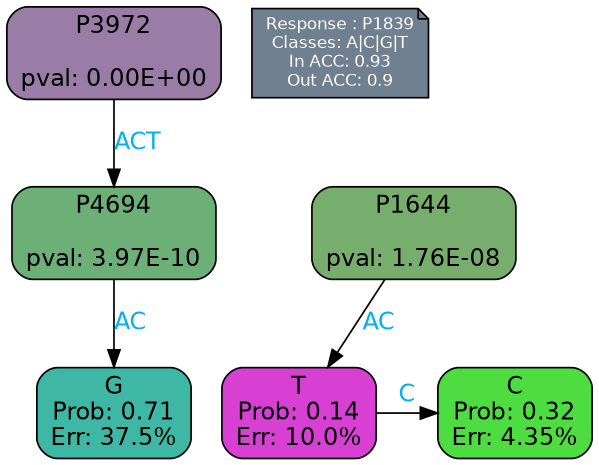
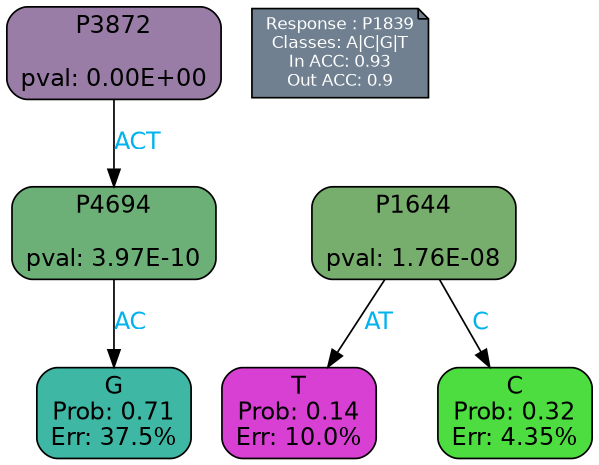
(114, 53) -> (114, 53)
(379, 323) -> (379, 323)
(398, 413) -> (460, 316)
